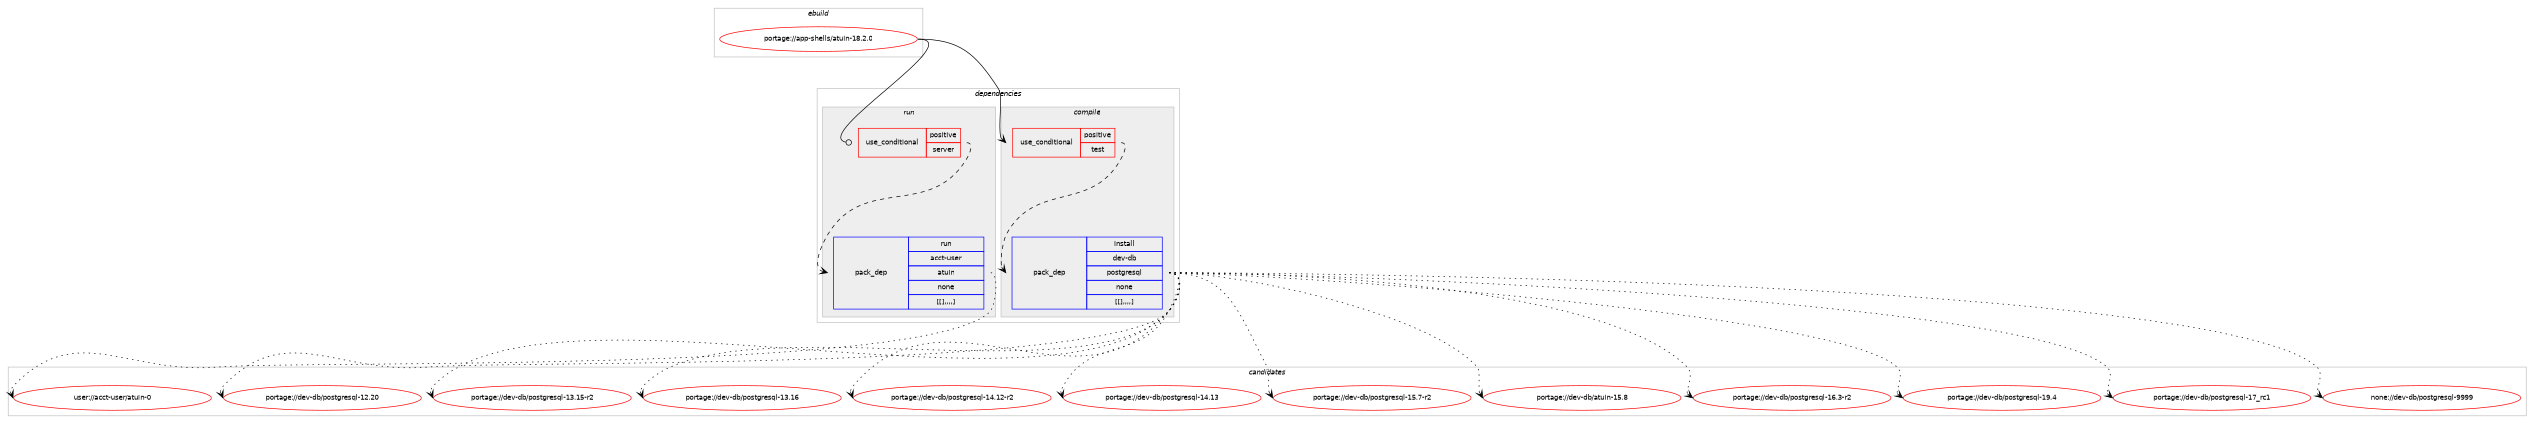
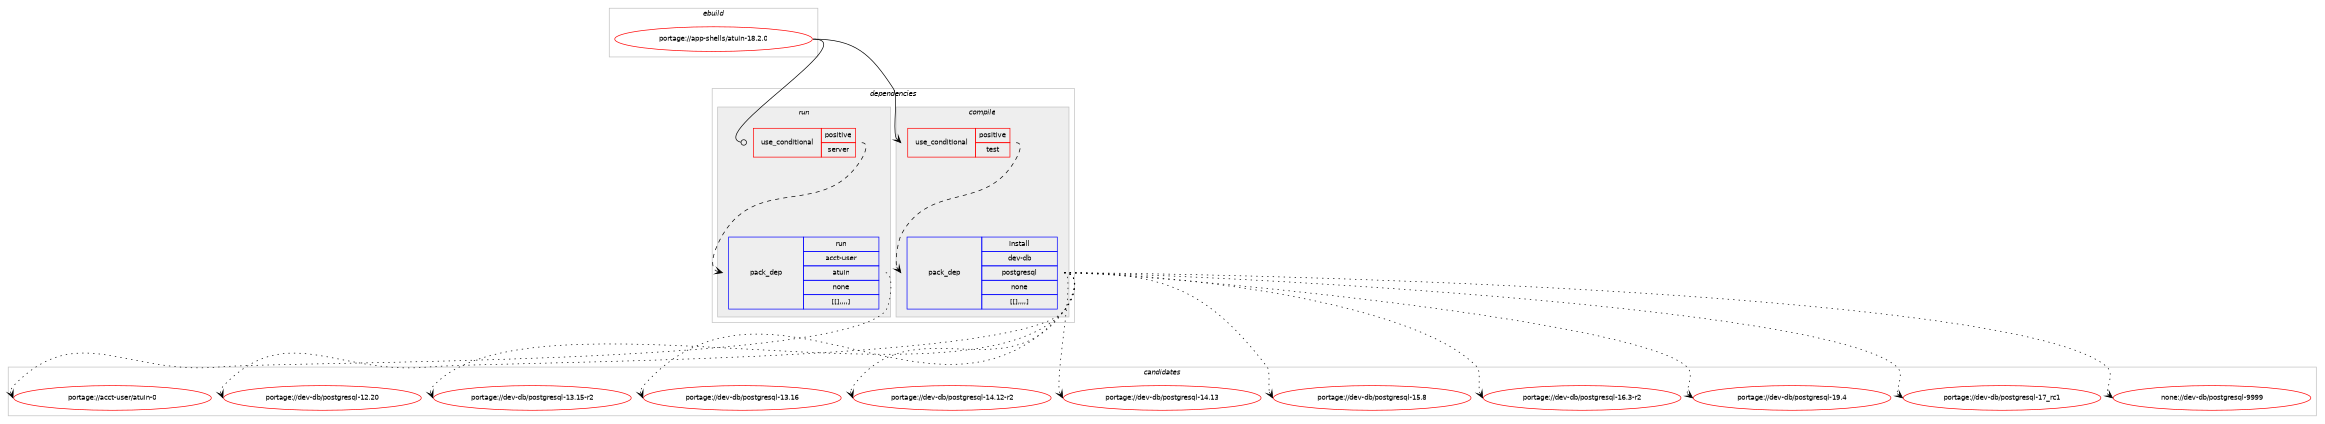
(113, 398) -> (113, 398)
(1372, 398) -> none
(1582, 398) -> (1372, 398)
